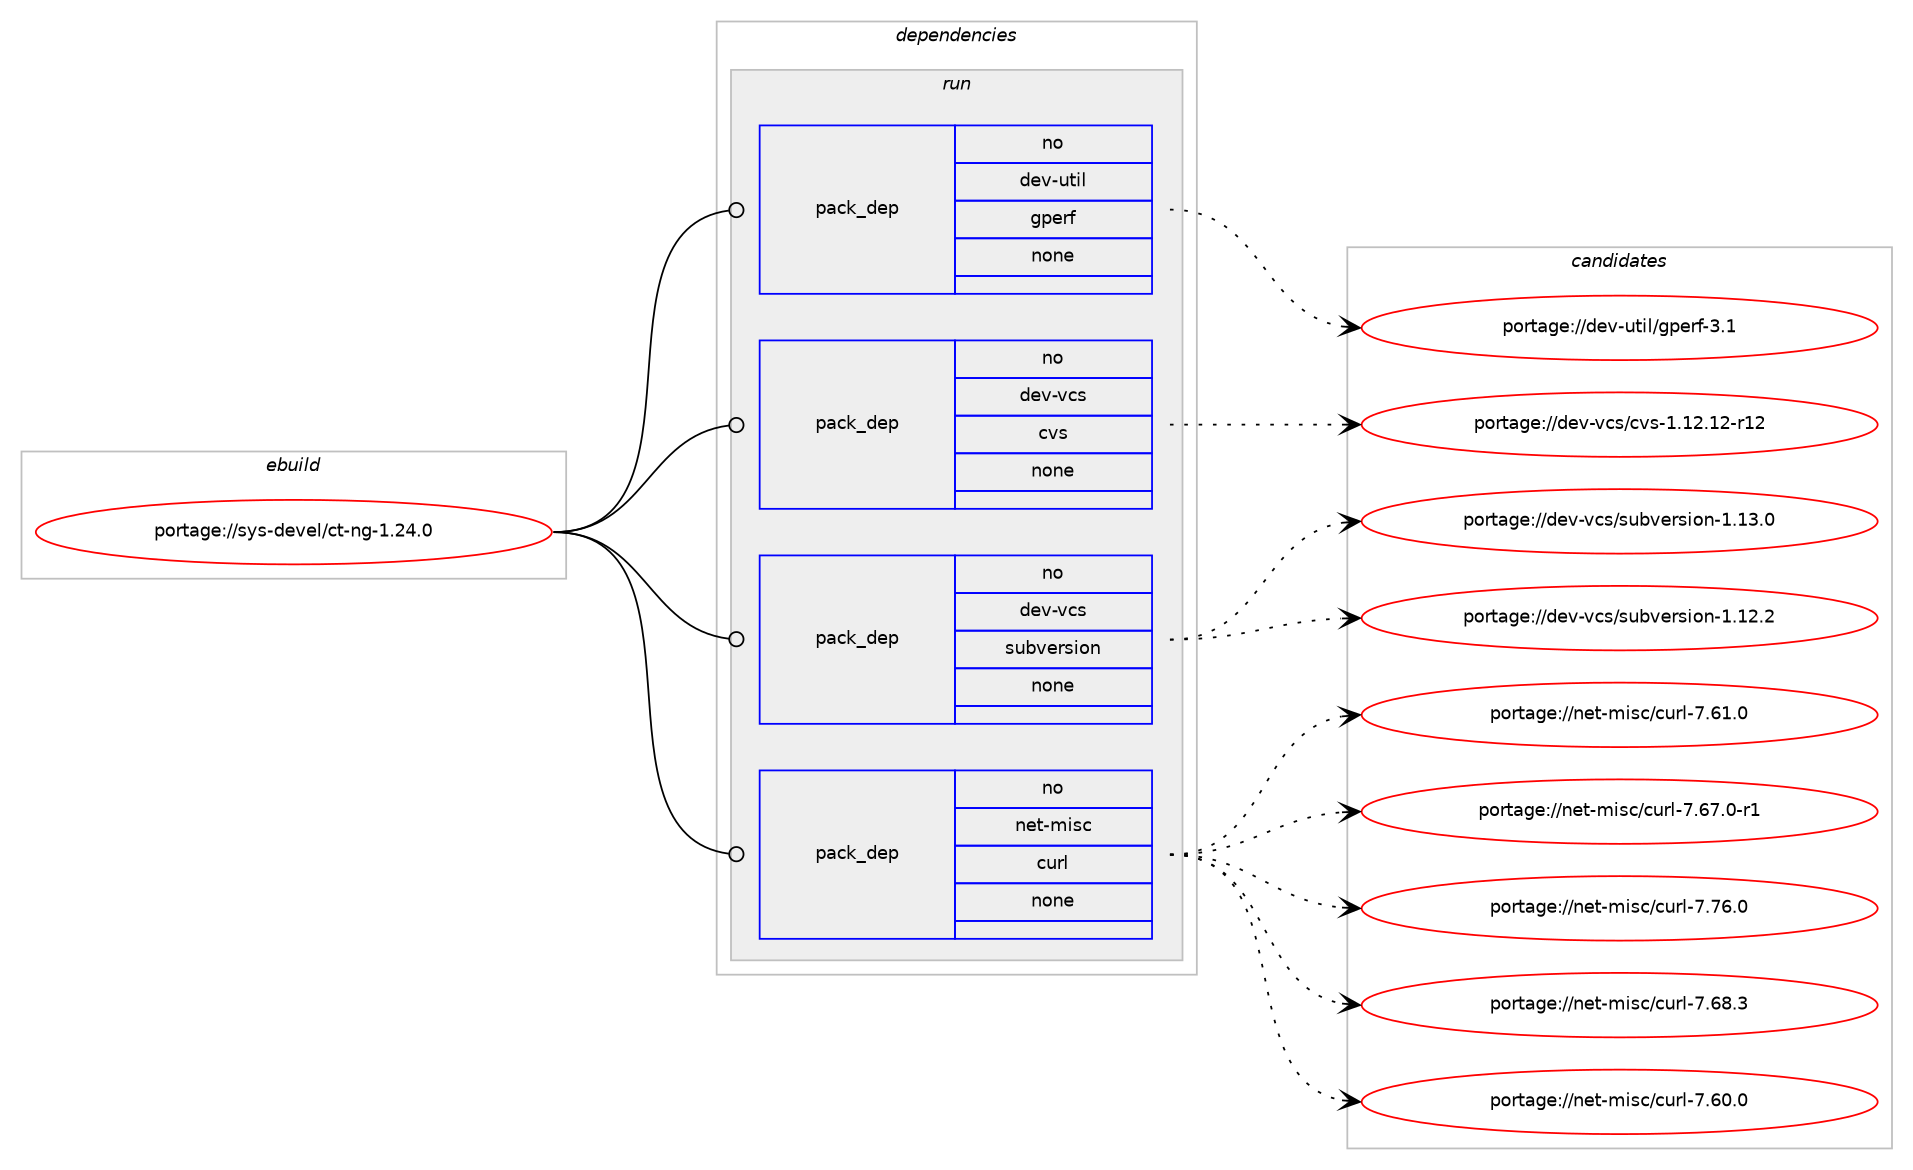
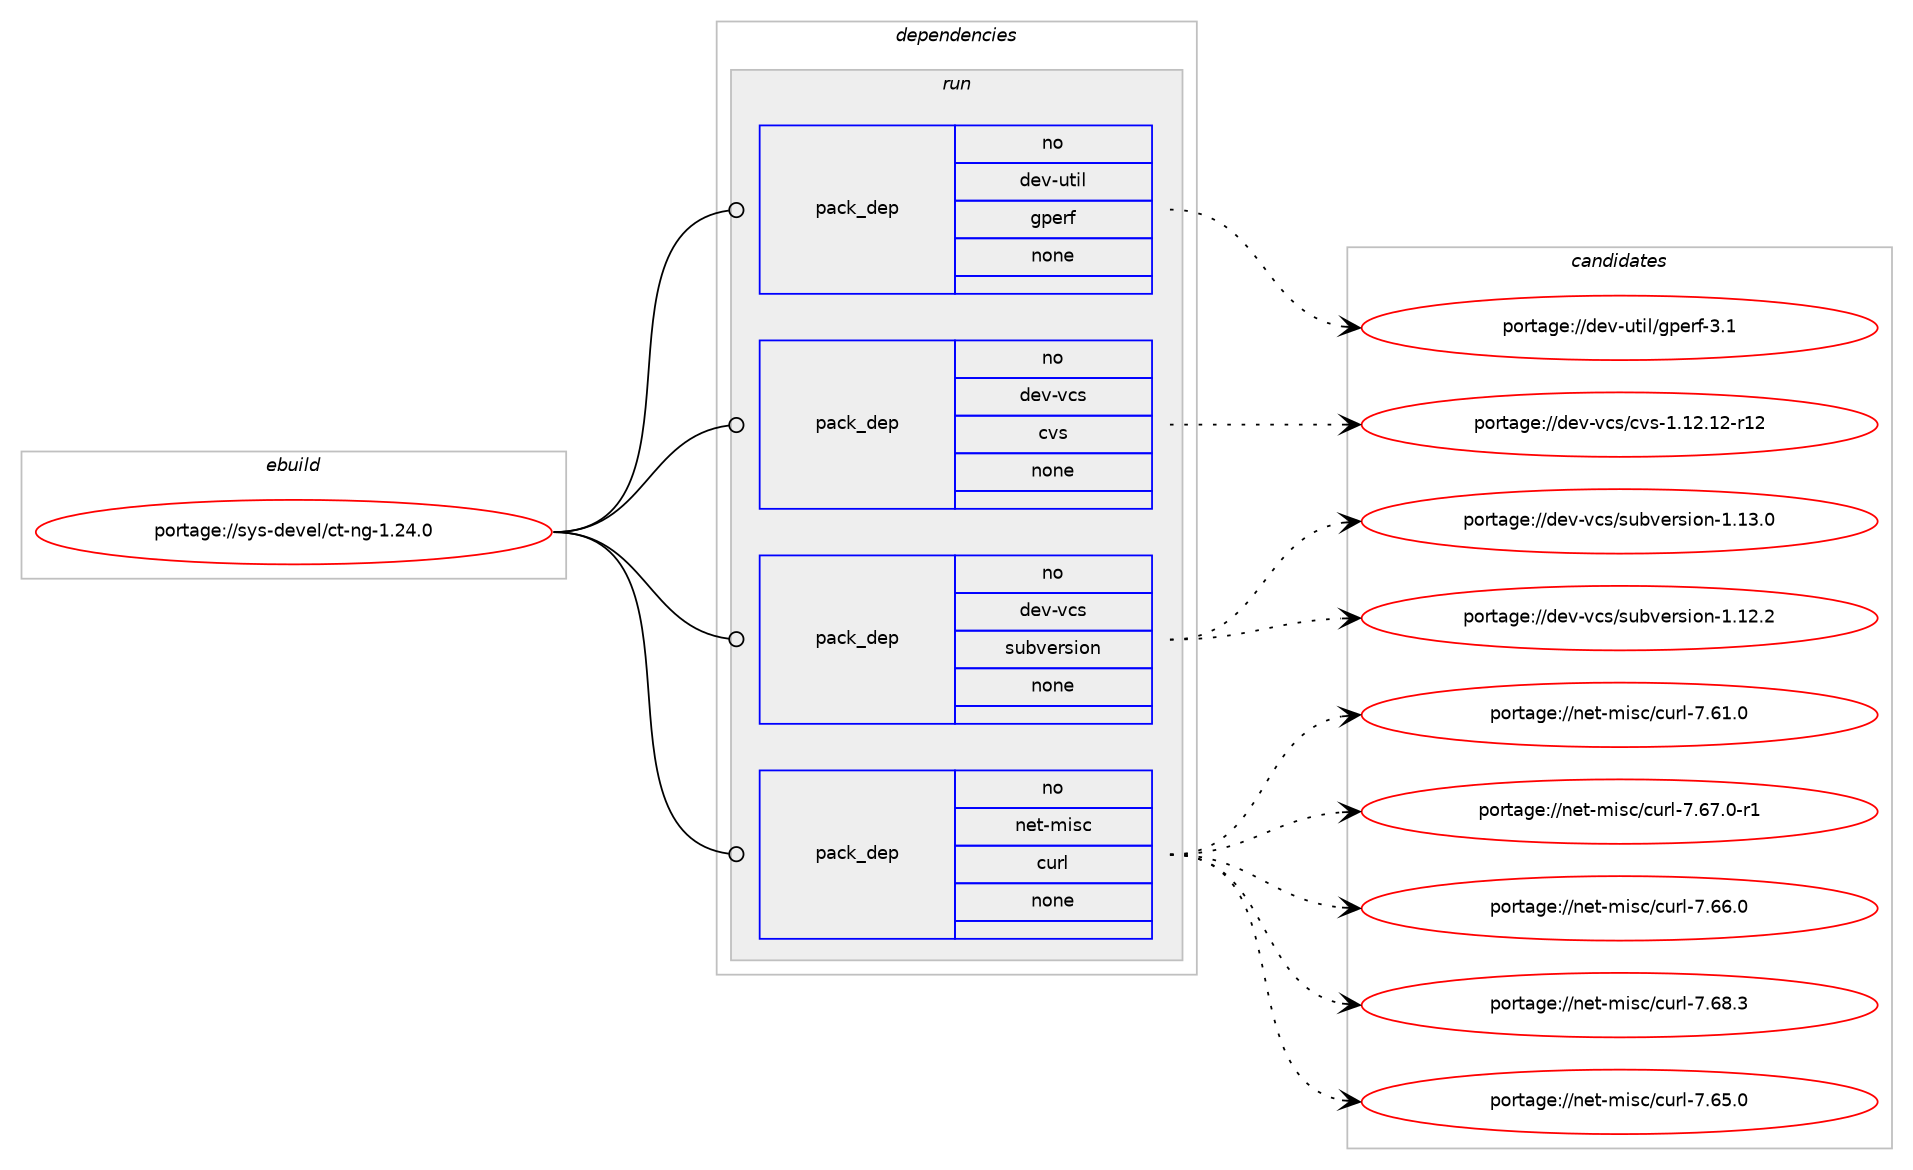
(1620, 908) -> (1620, 908)
(1620, 1102) -> (1620, 1102)
